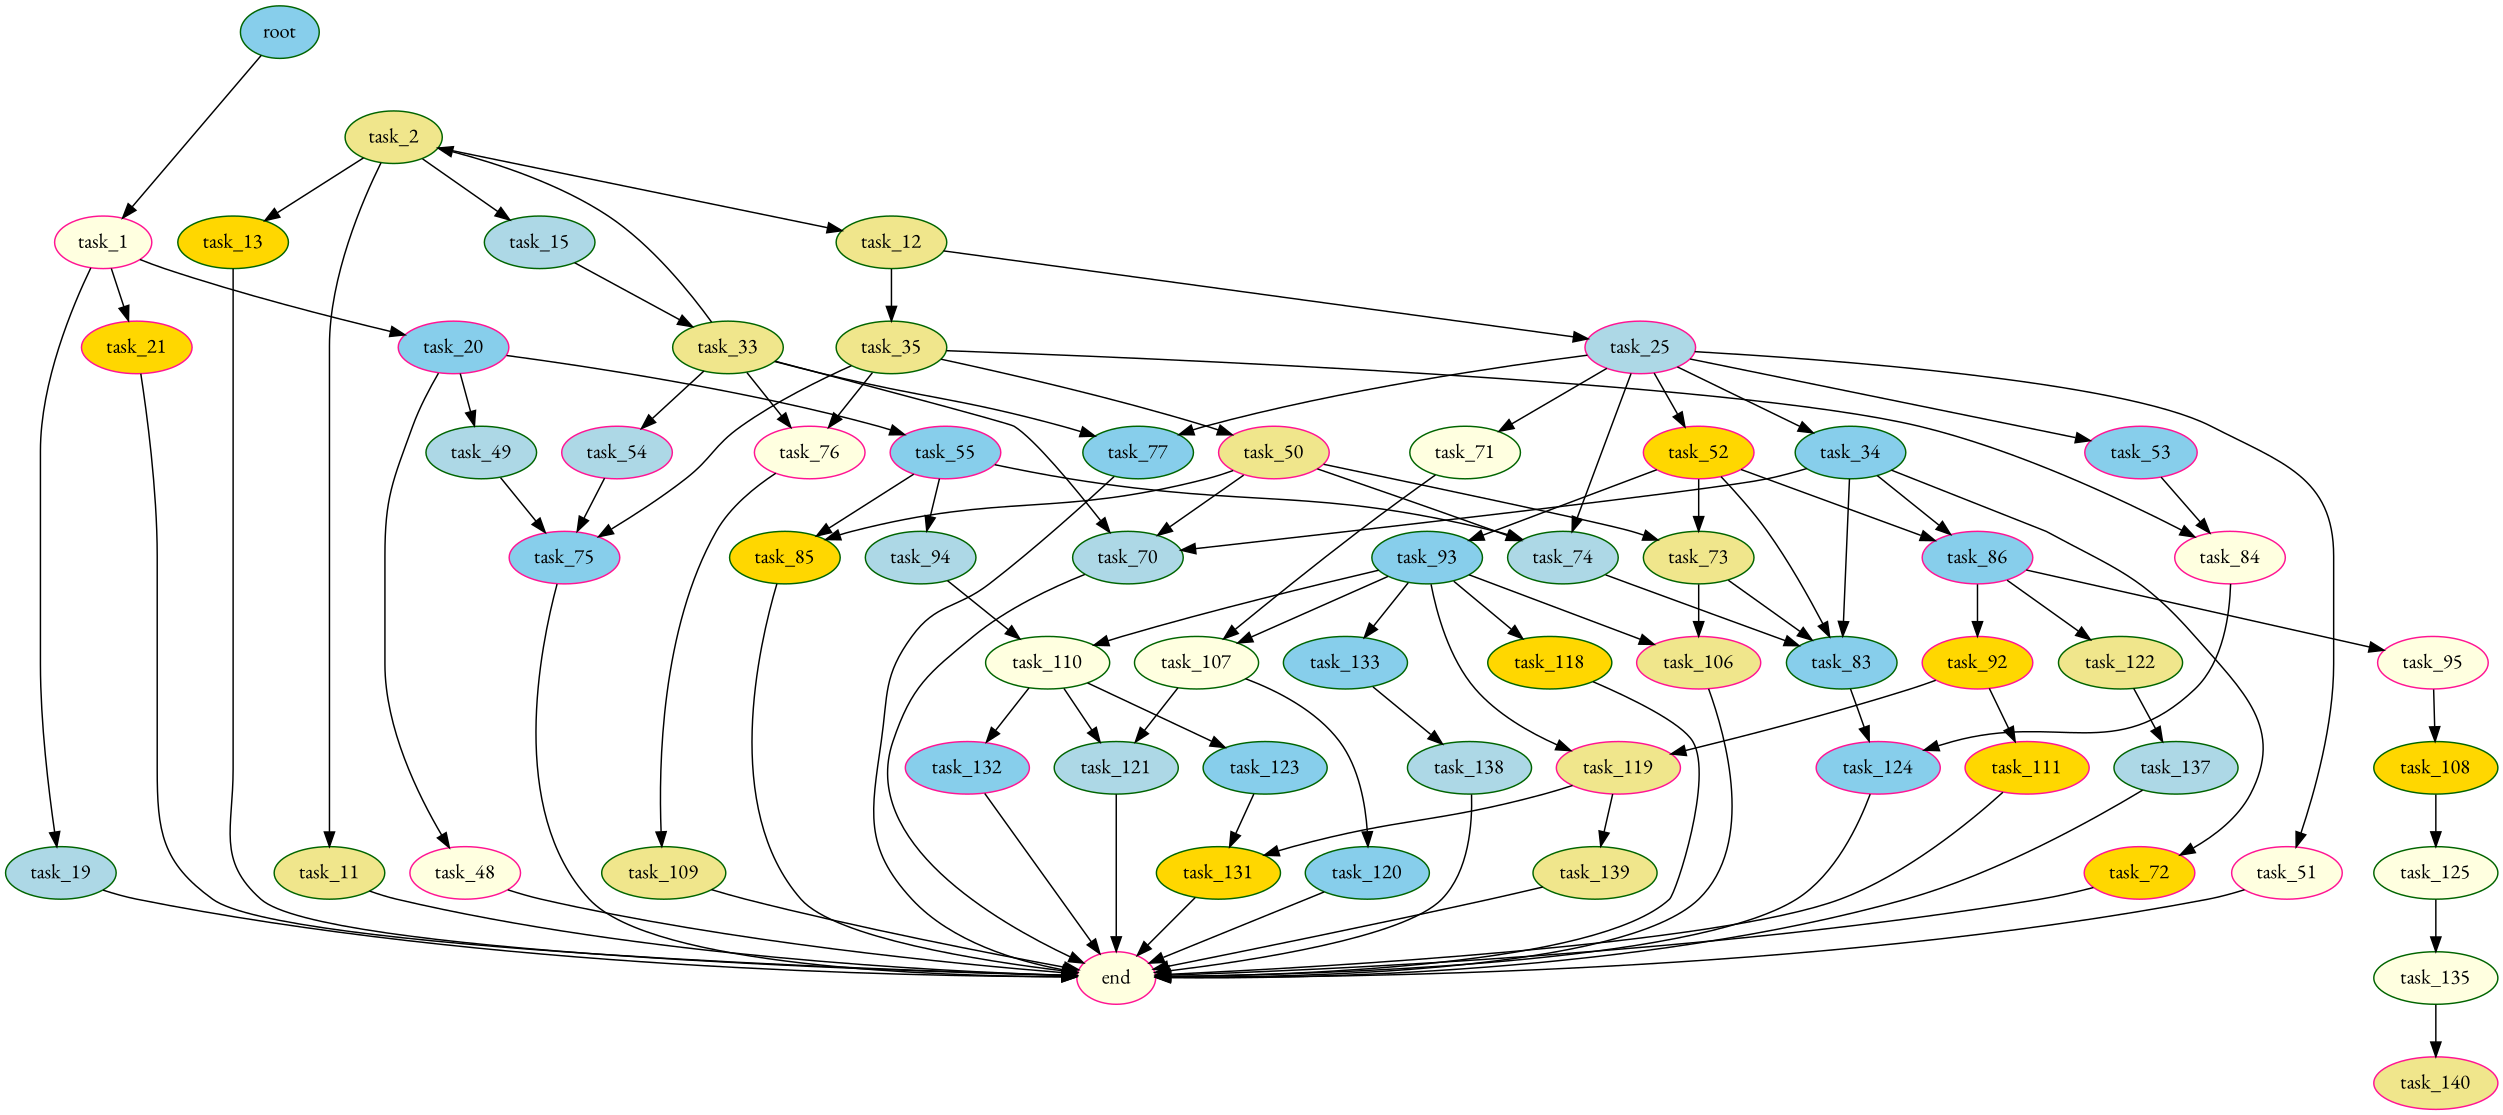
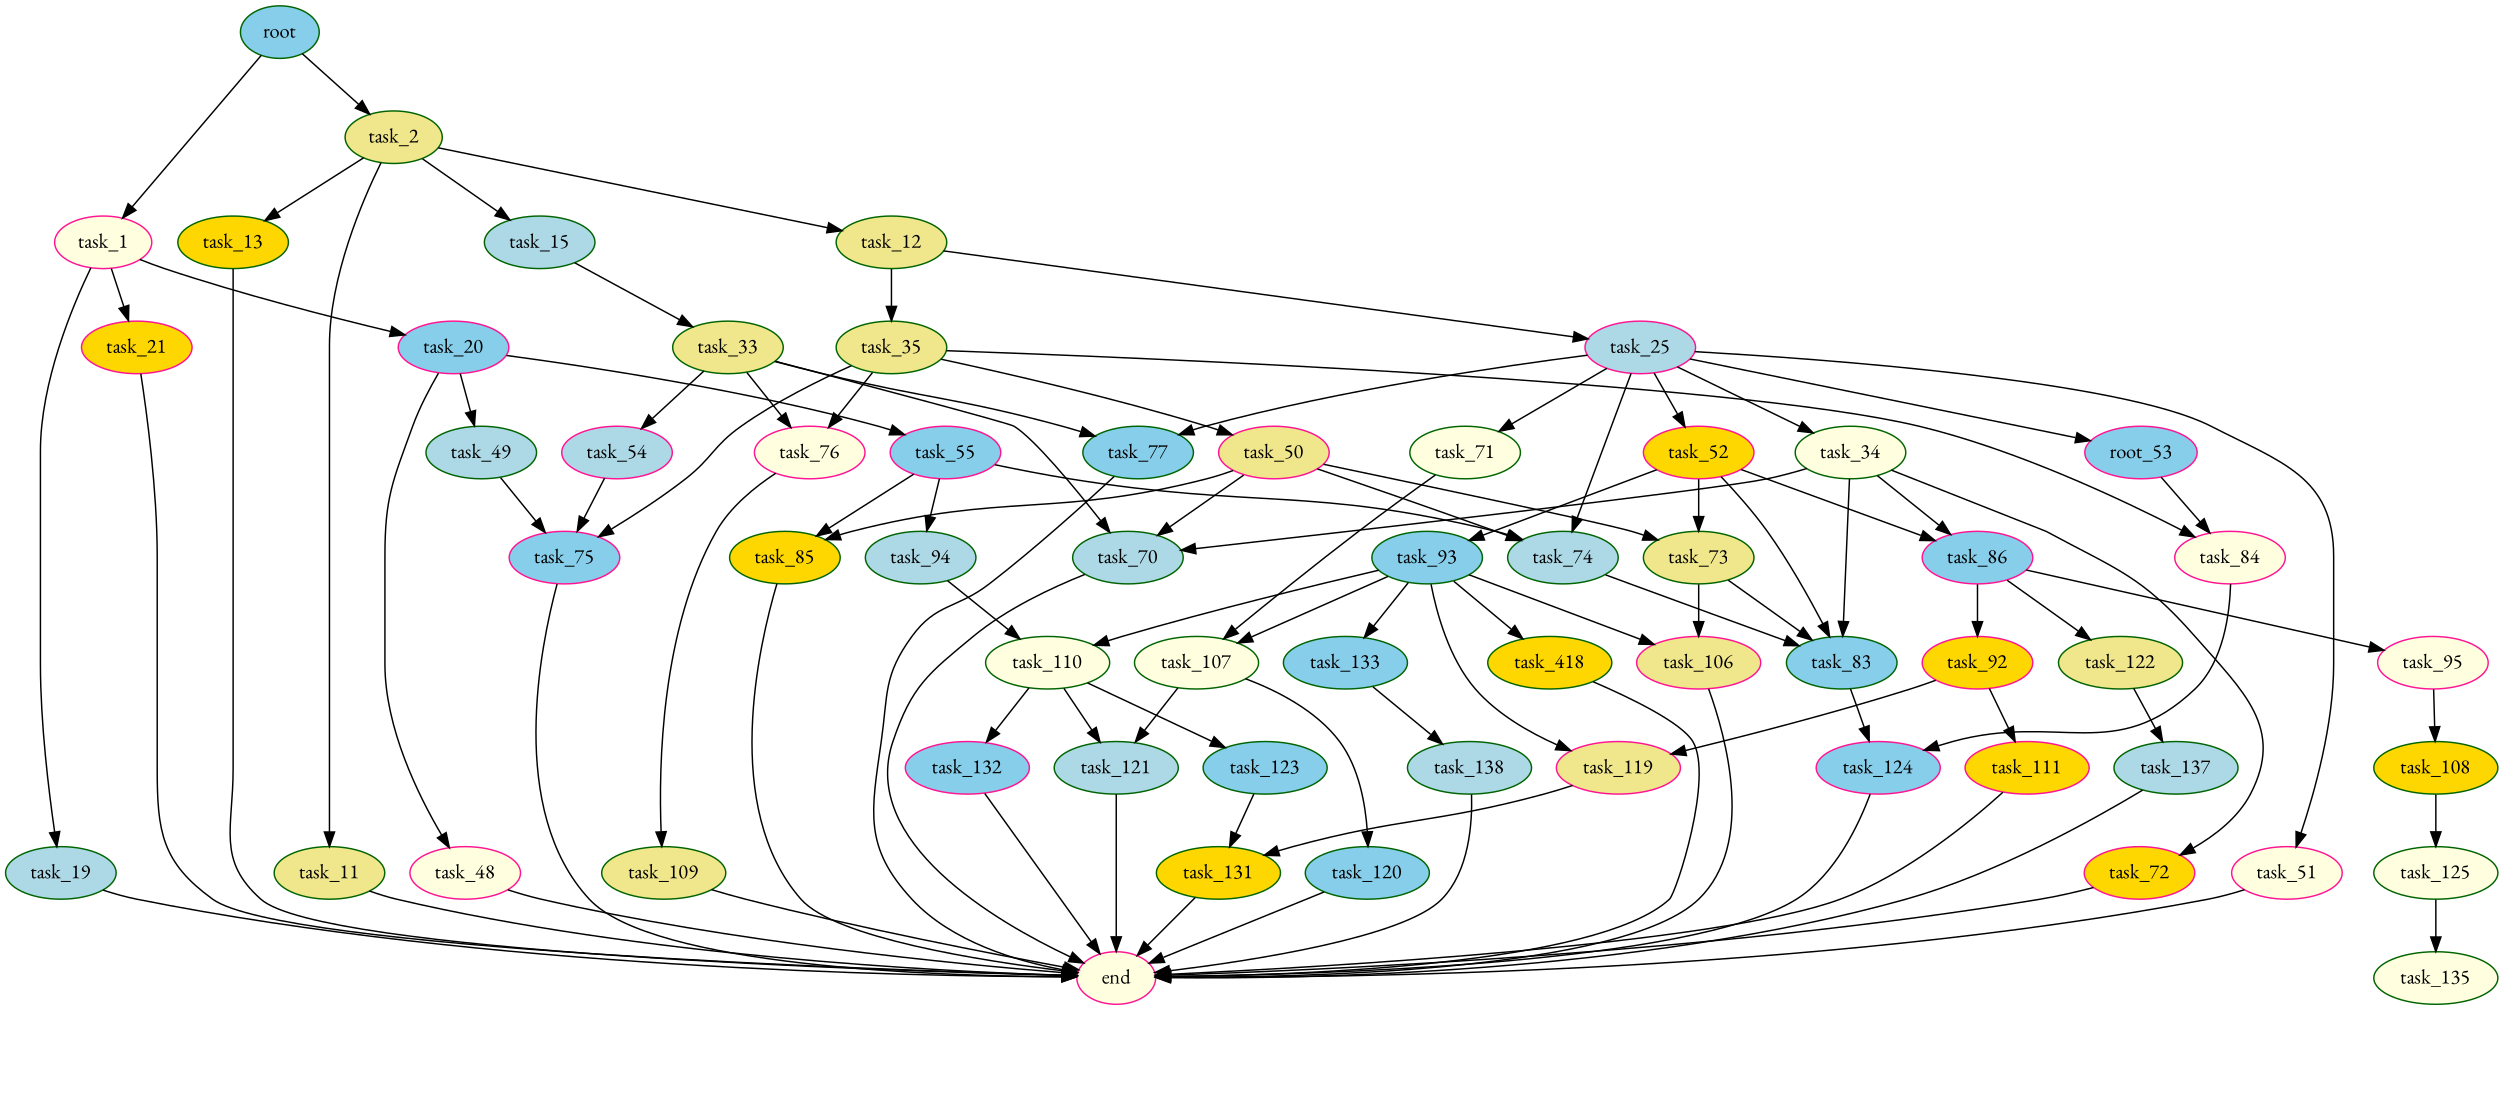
(600, 211) -> (331, 79)
(1850, 453) -> (1850, 453)
(2141, 453) -> (2141, 453)
(1550, 663) -> (1550, 663)
(1595, 873) -> none
(2436, 1083) -> none
